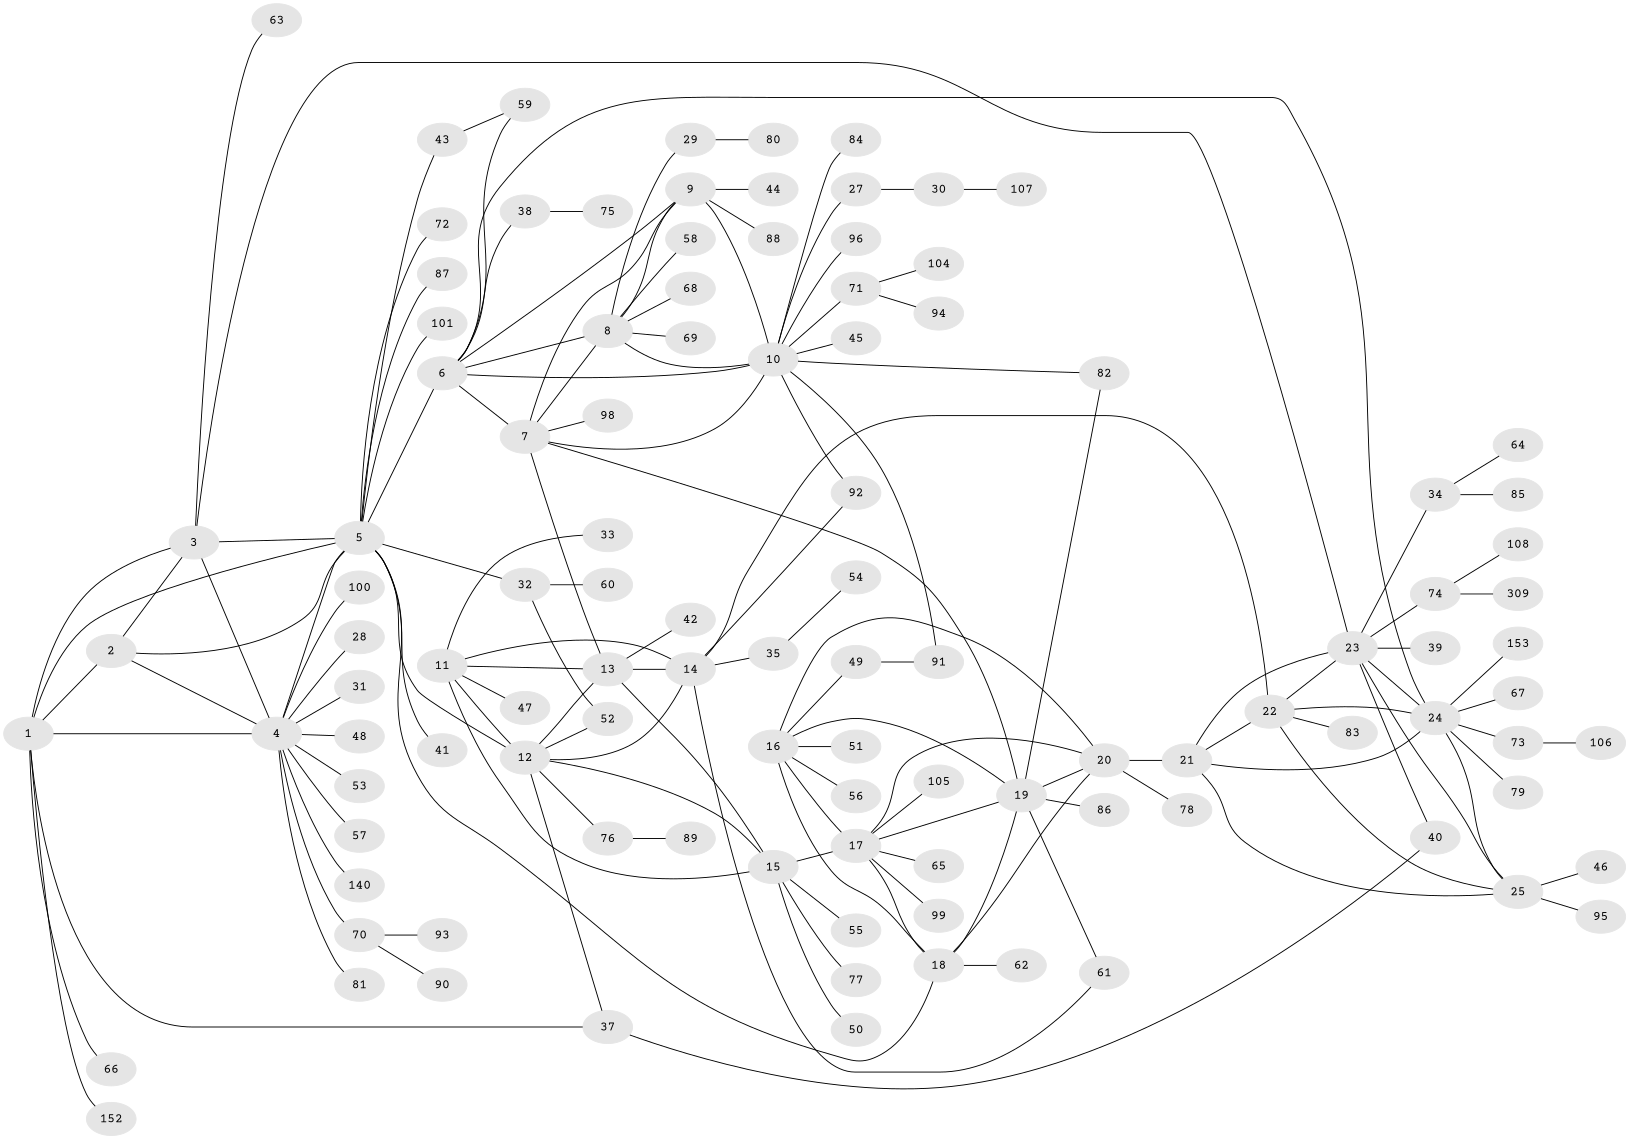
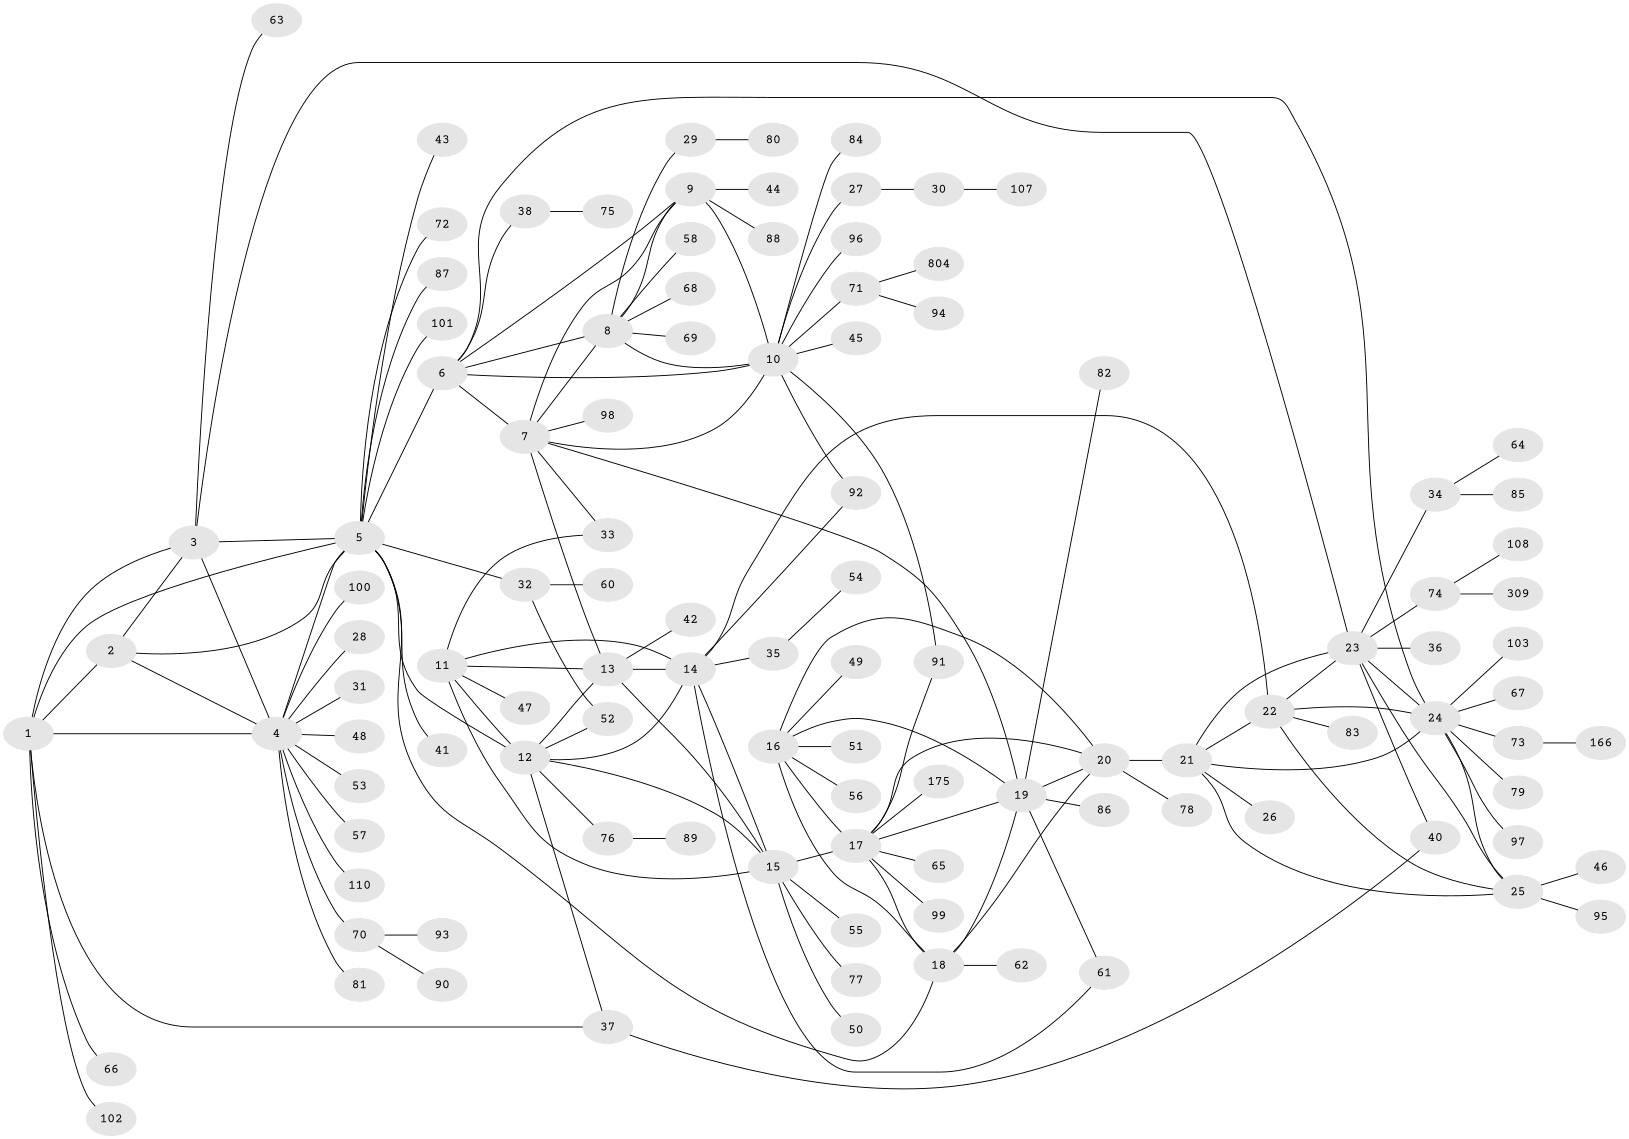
(525, 105) -> none
(939, 264) -> (939, 264)
(939, 368) -> none
none -> (566, 486)
(1518, 644) -> (1518, 644)
(1435, 648) -> (1435, 648)
(898, 662) -> (906, 753)
(1601, 743) -> (1601, 743)
none -> (733, 768)
(939, 782) -> (939, 782)
none -> (1270, 817)
none -> (1518, 842)
(360, 885) -> (360, 885)
(111, 1119) -> (111, 1119)
